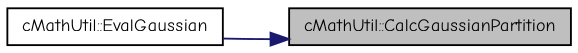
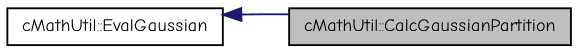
(247, 39) -> (265, 14)
